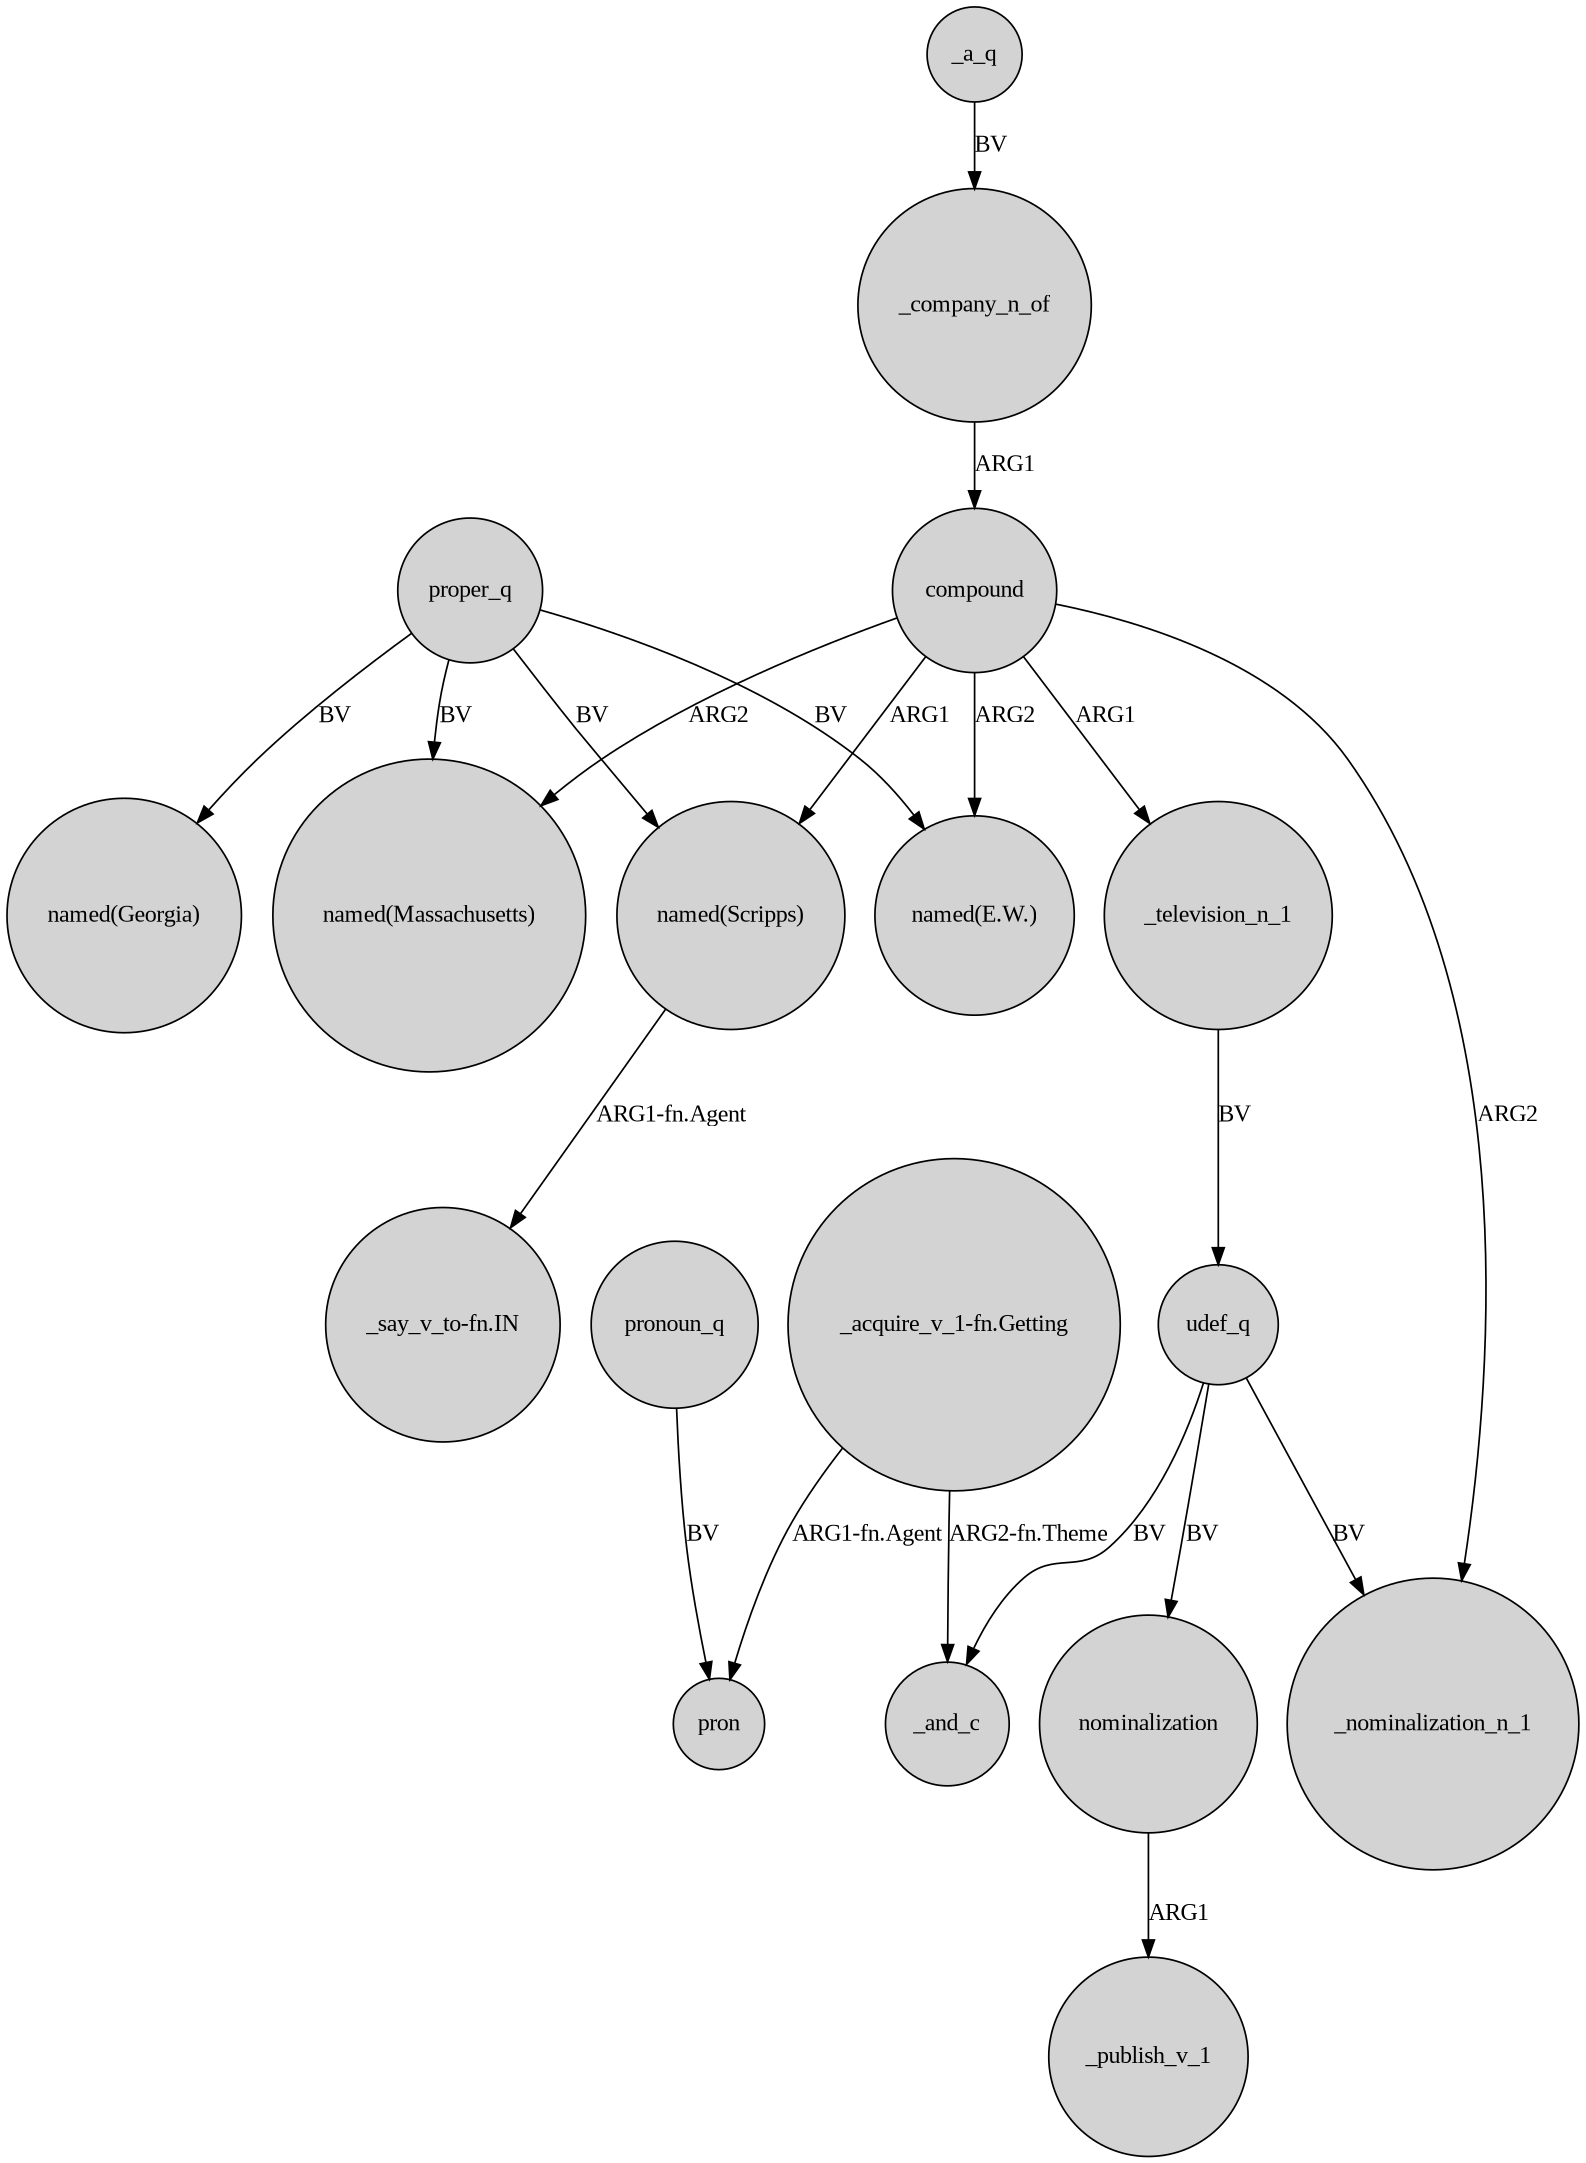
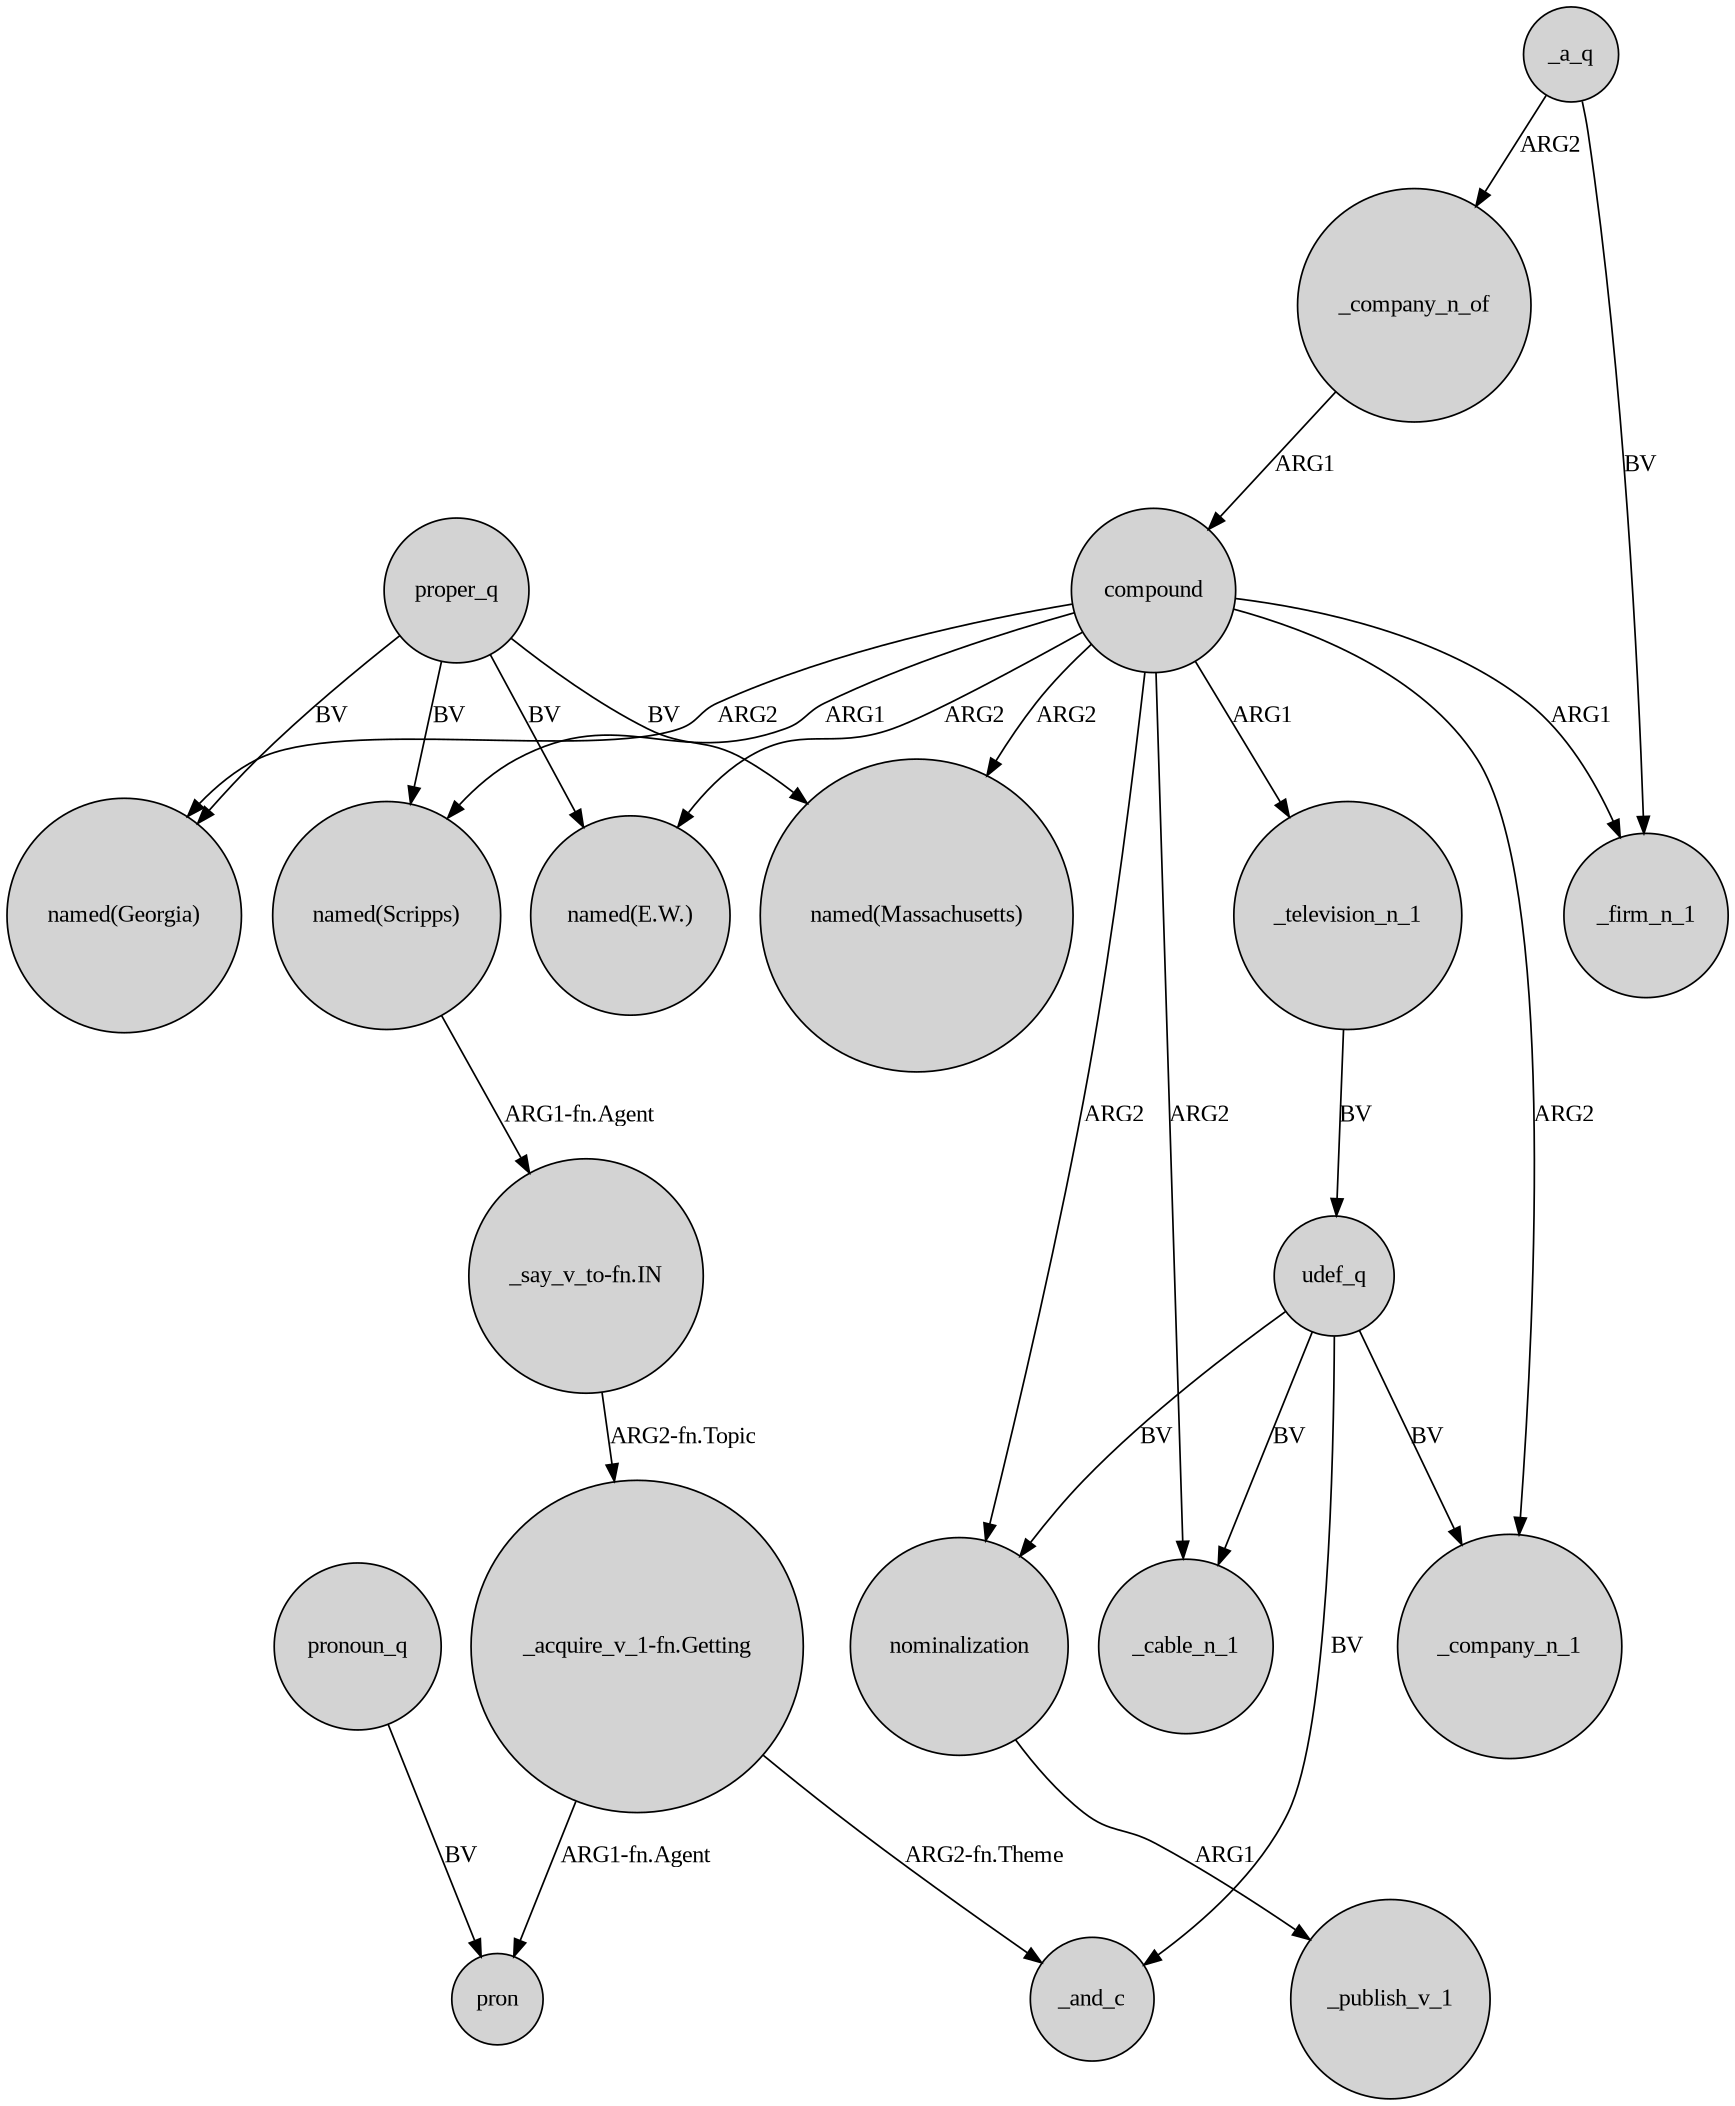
(991, 146) -> (1551, 146)
none -> (683, 727)
none -> (1646, 915)
none -> (1083, 1101)
none -> (607, 1428)
none -> (1186, 1646)
(1433, 1724) -> (1510, 1646)
